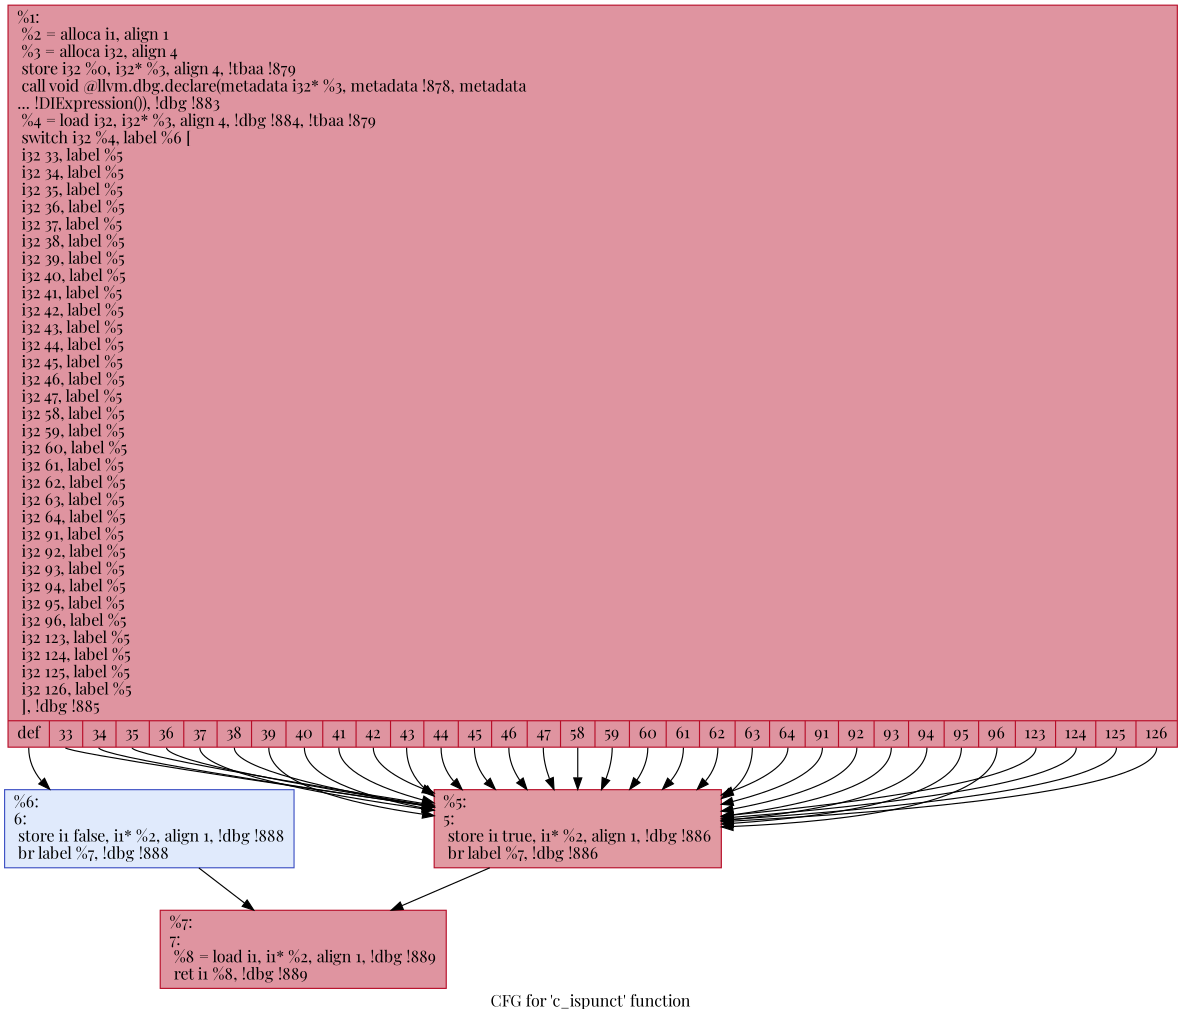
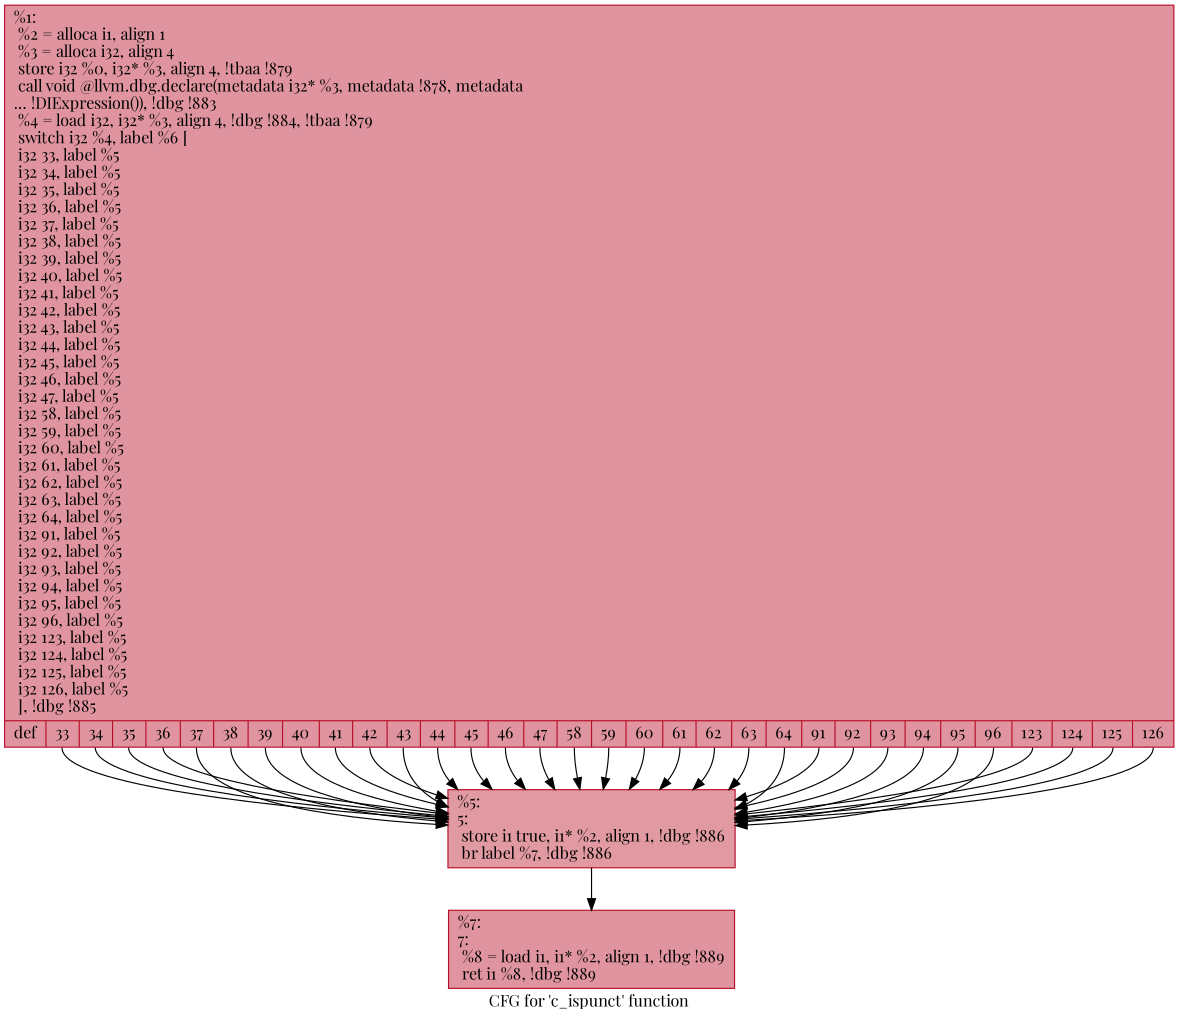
(149, 829) -> none
